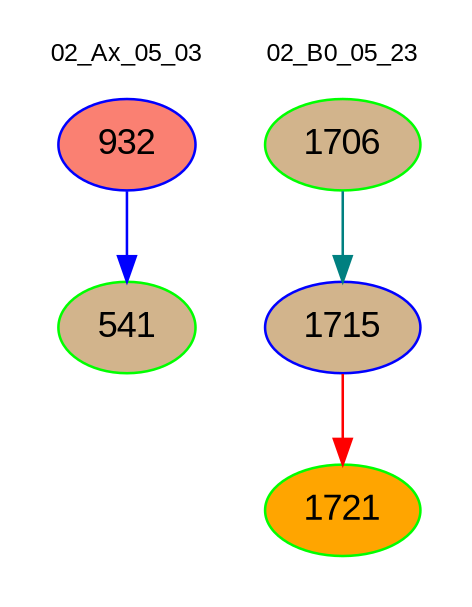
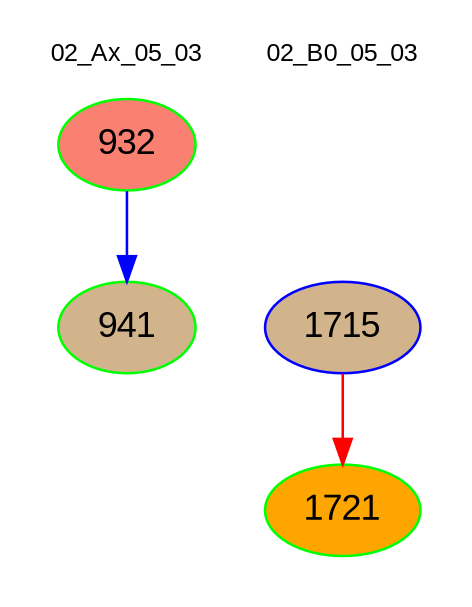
(343, 55) -> (343, 55)
(127, 145) -> (127, 145)
(343, 145) -> none
(127, 328) -> (127, 328)
